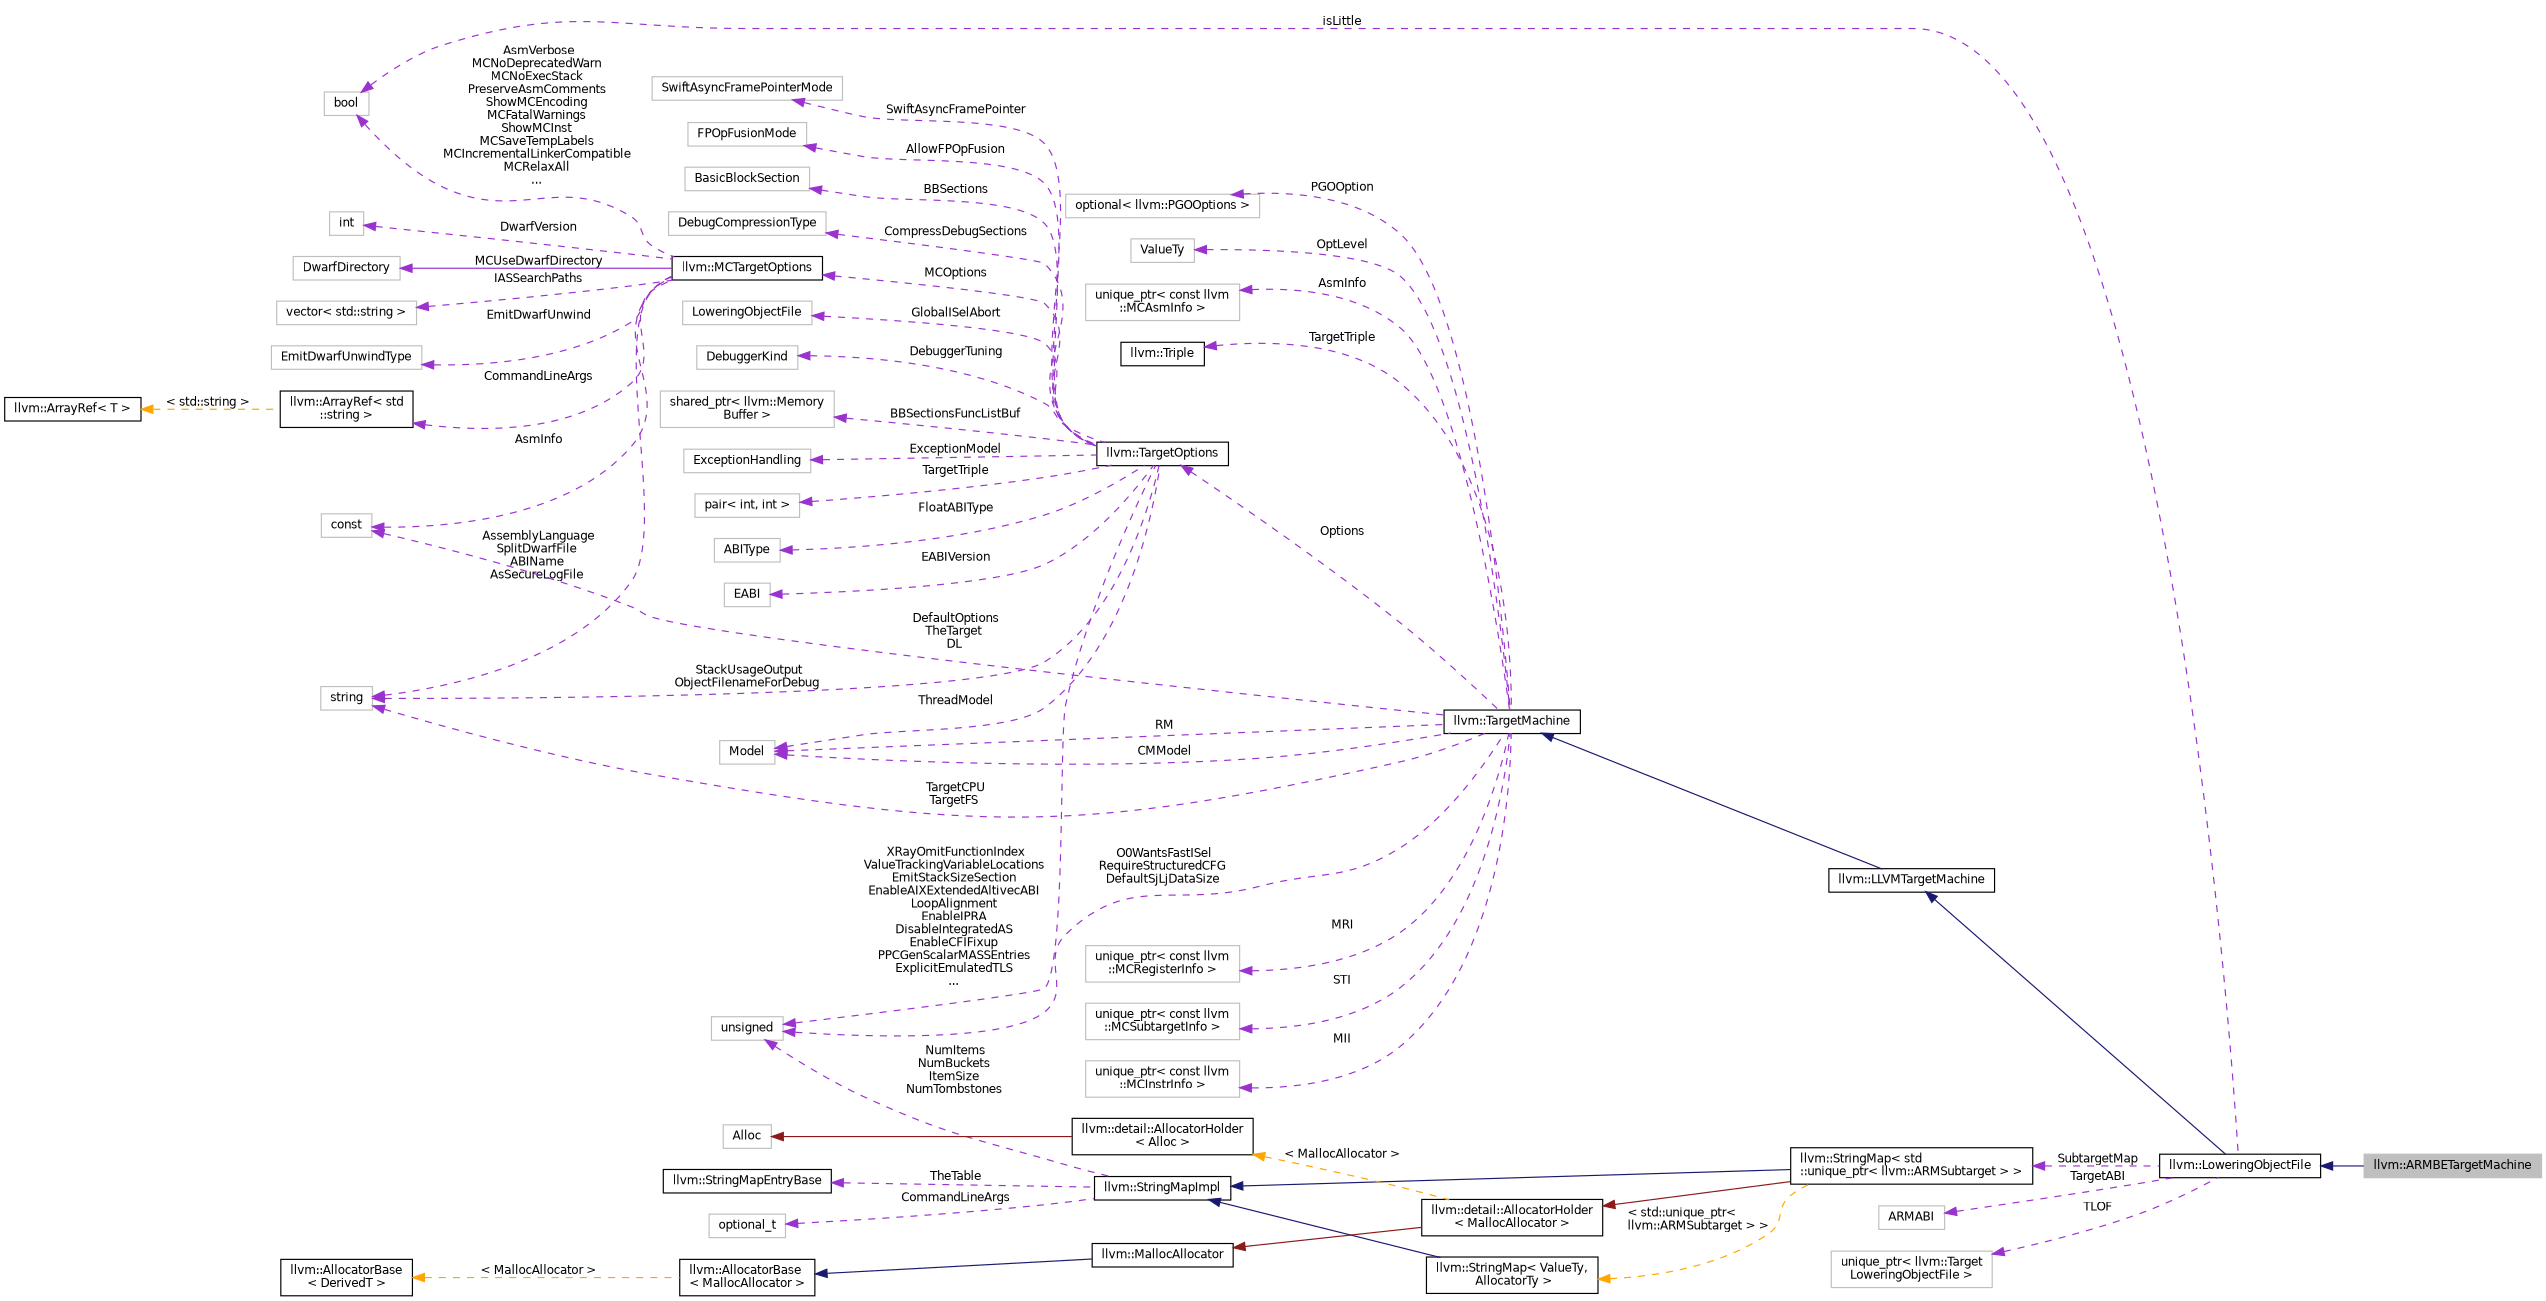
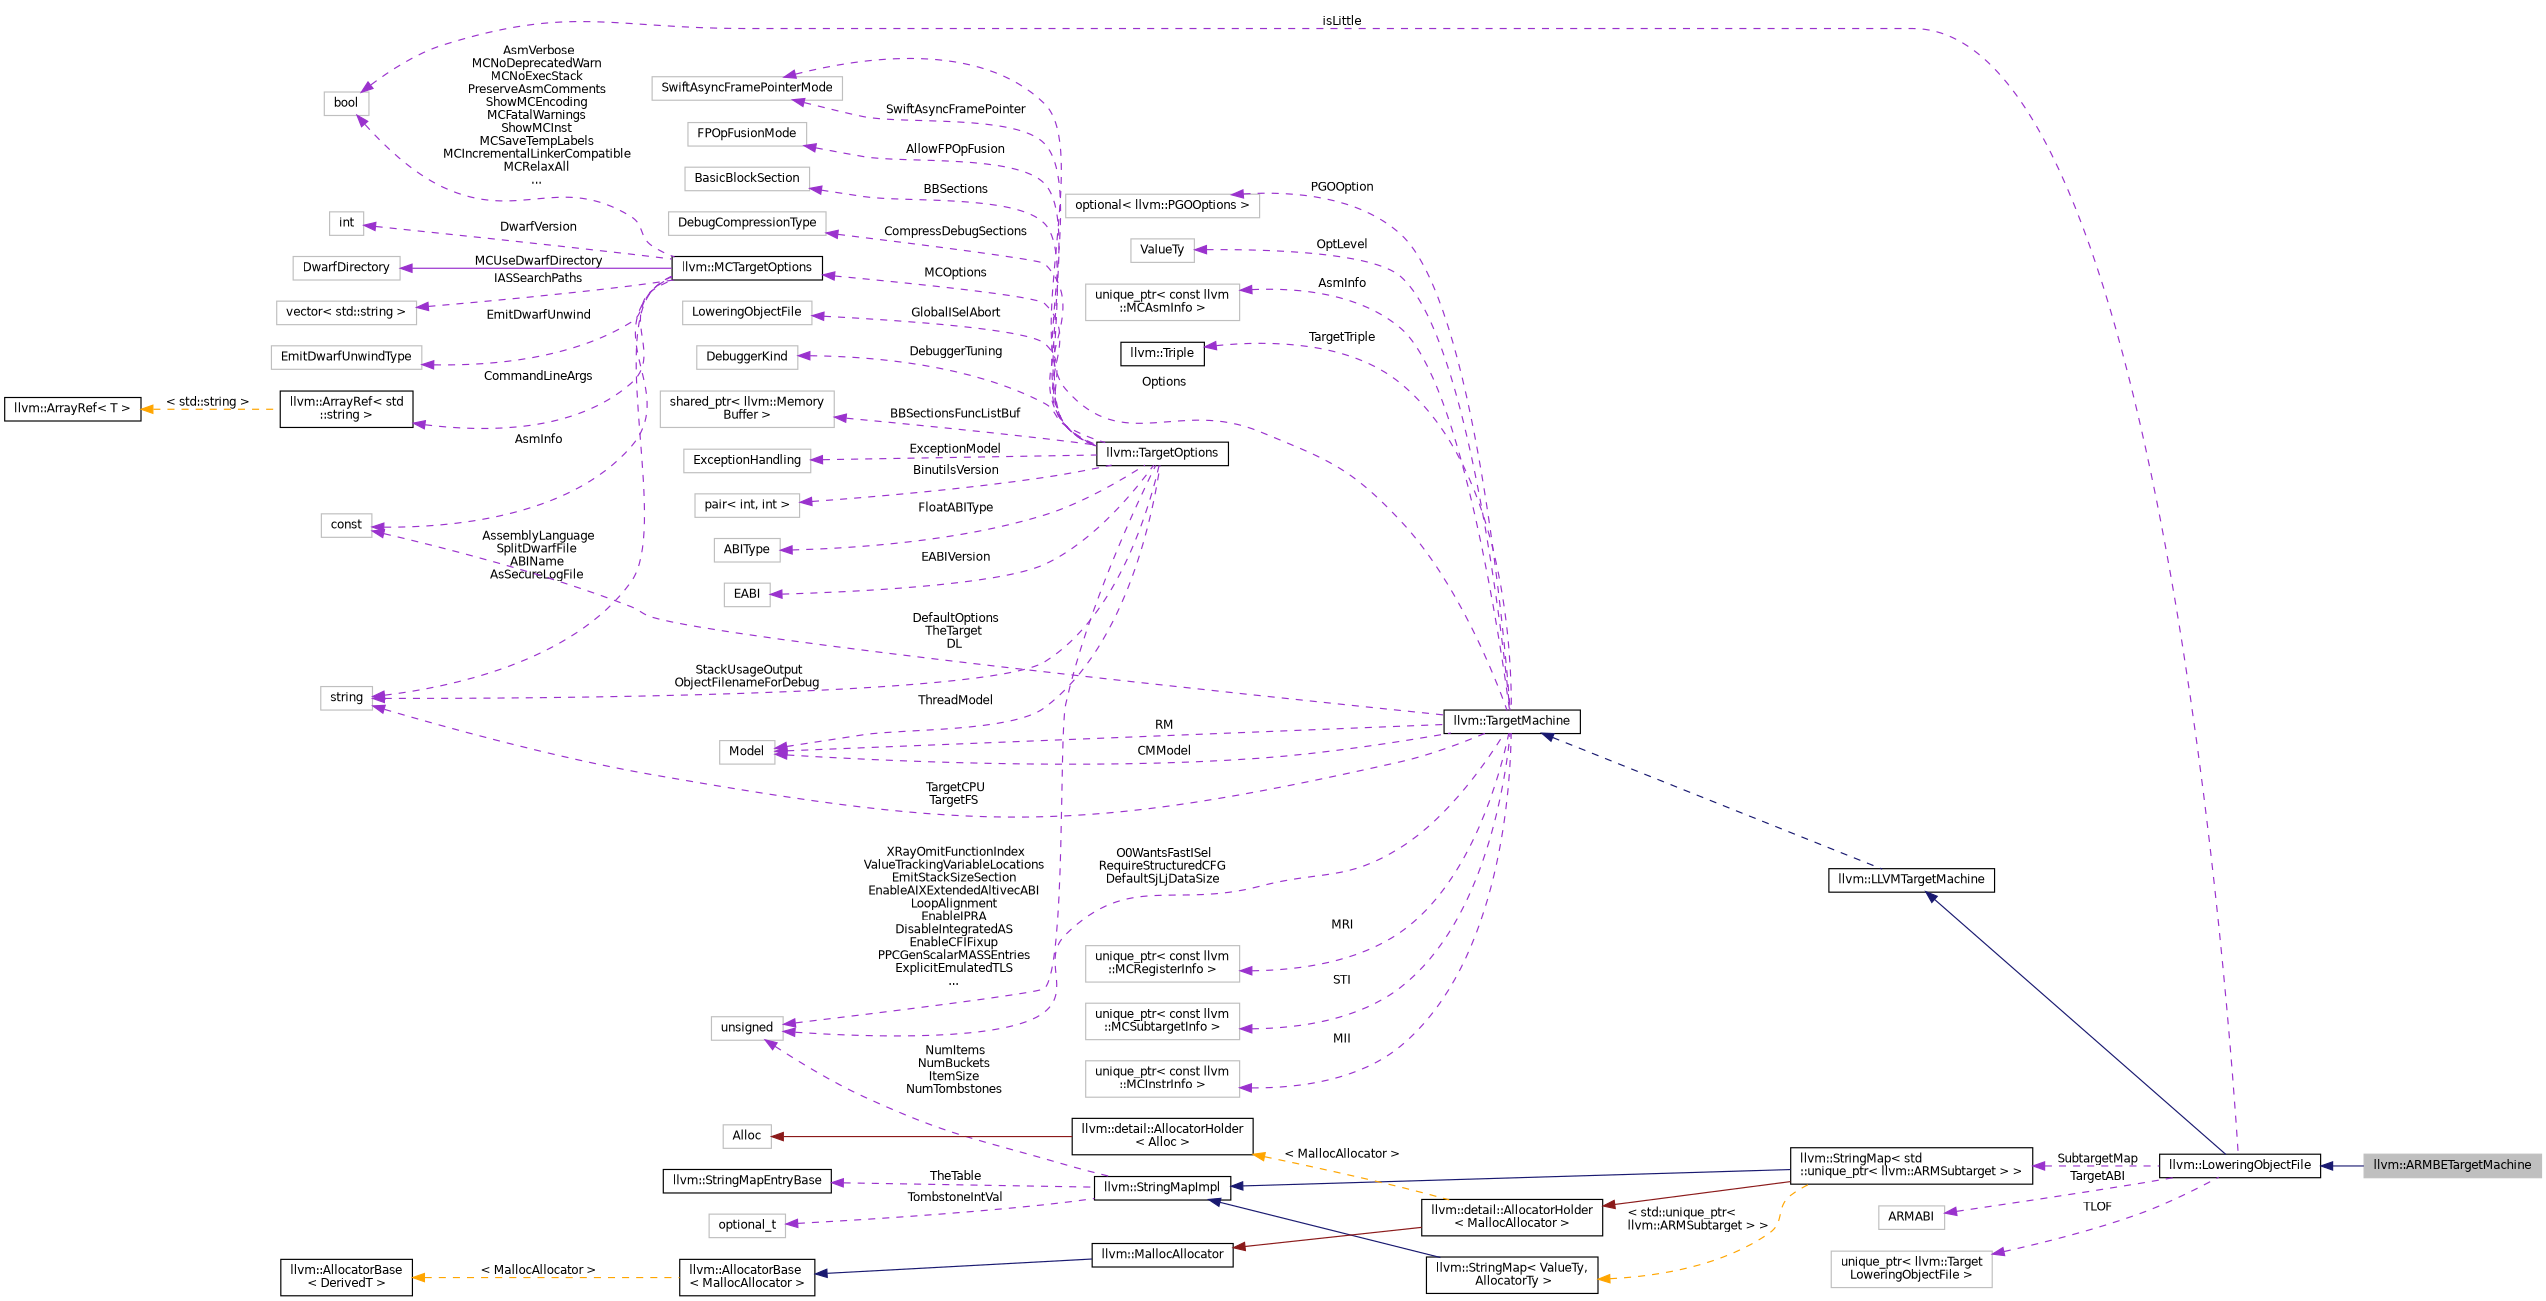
(954, 471) -> (954, 471)
(1350, 584) -> (1081, 403)
(1717, 803) -> (1717, 803)
(954, 1198) -> (954, 1198)
